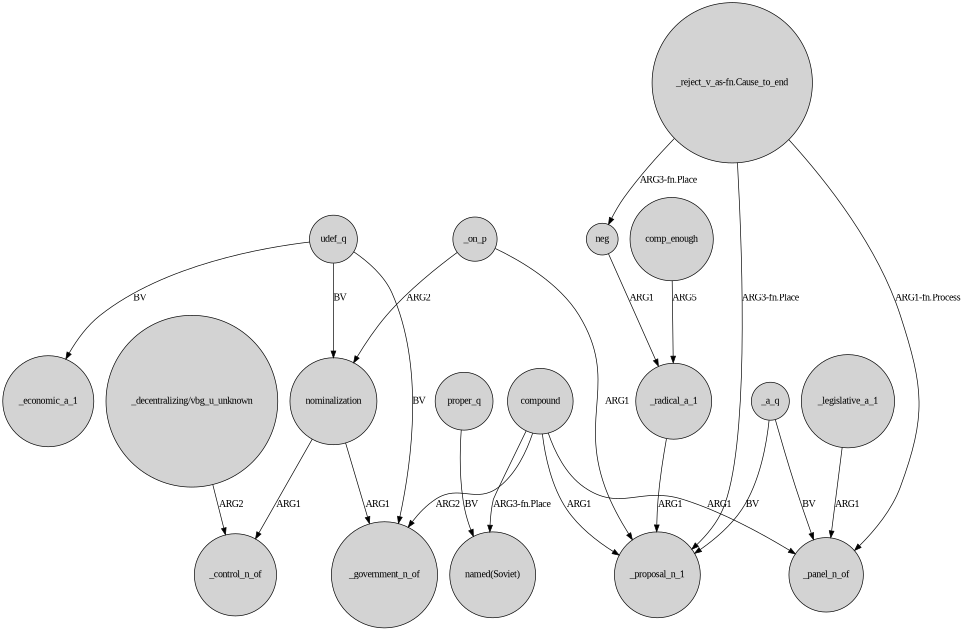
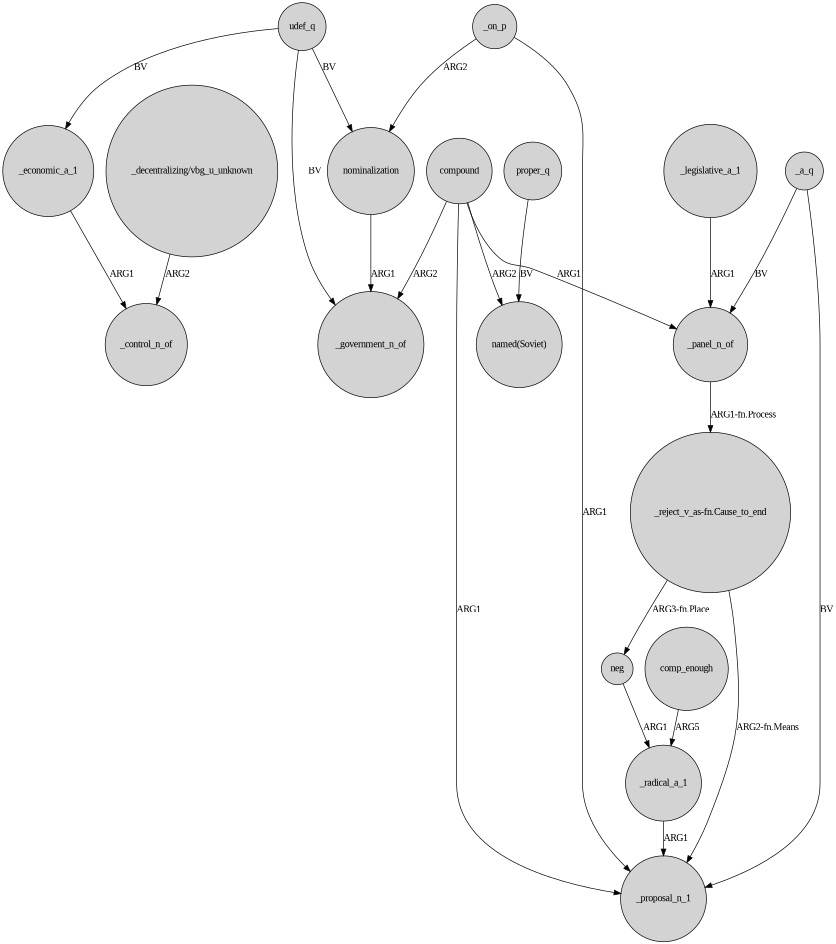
(771, 298) -> (768, 728)
(906, 334) -> (710, 404)
(286, 486) -> (97, 257)
(522, 504) -> (504, 274)
